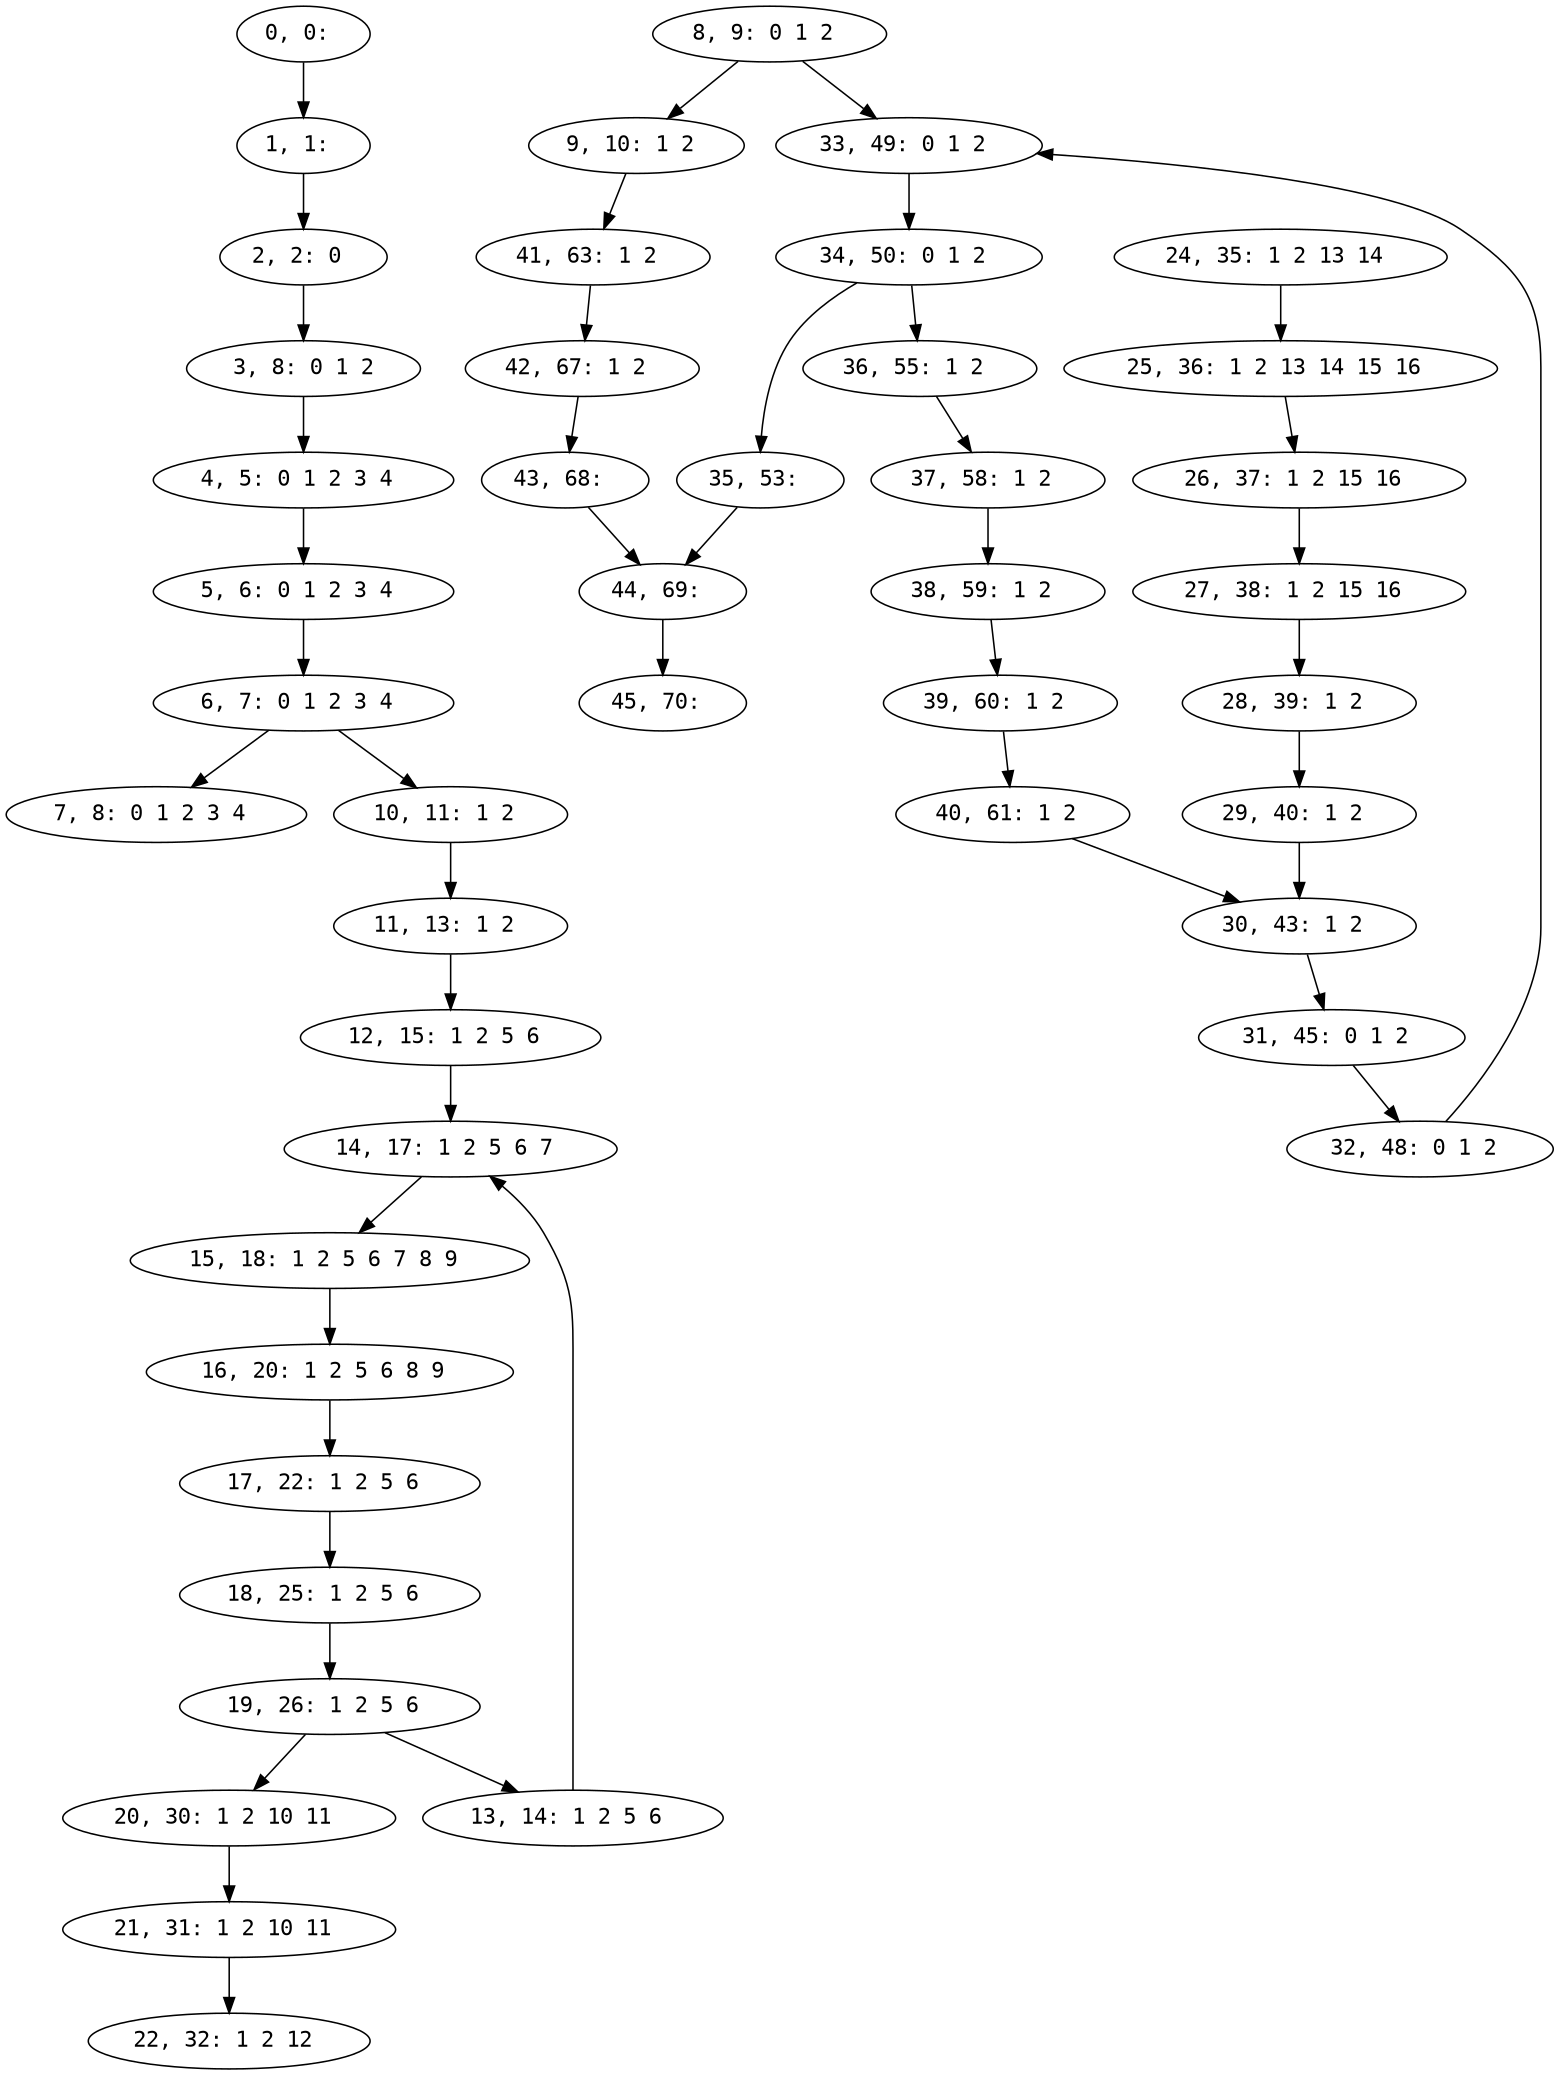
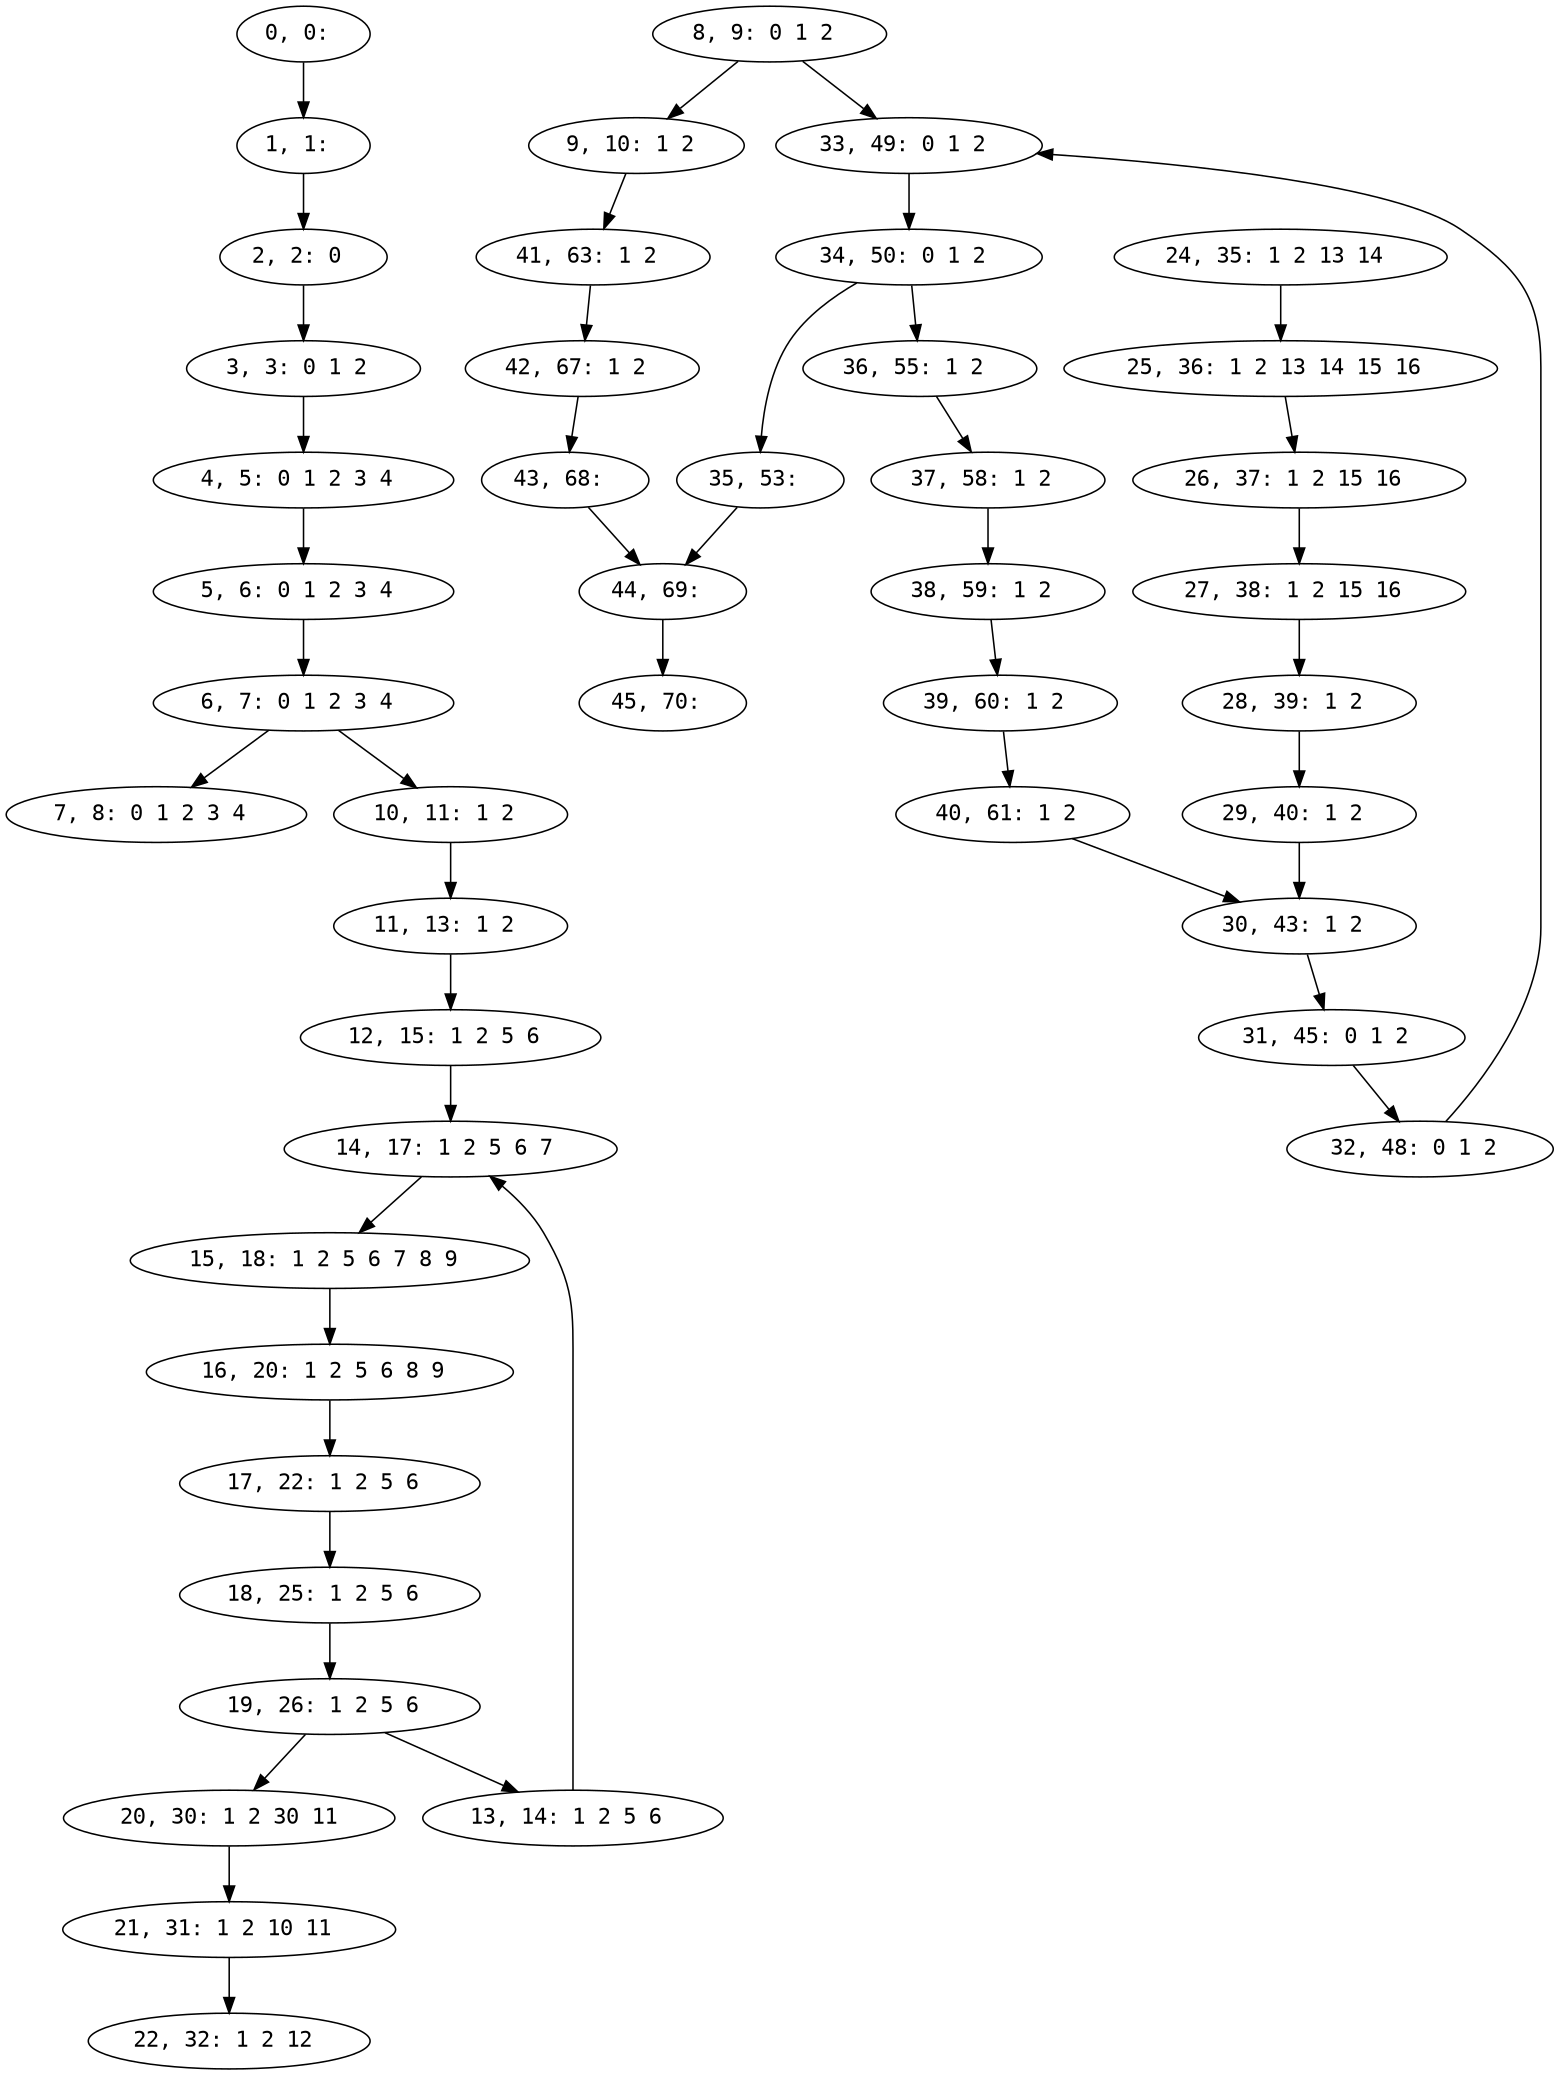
(304, 369) -> (304, 369)
(229, 1818) -> (229, 1818)
